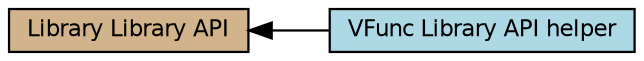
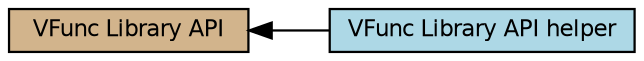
(129, 30) -> (129, 30)
